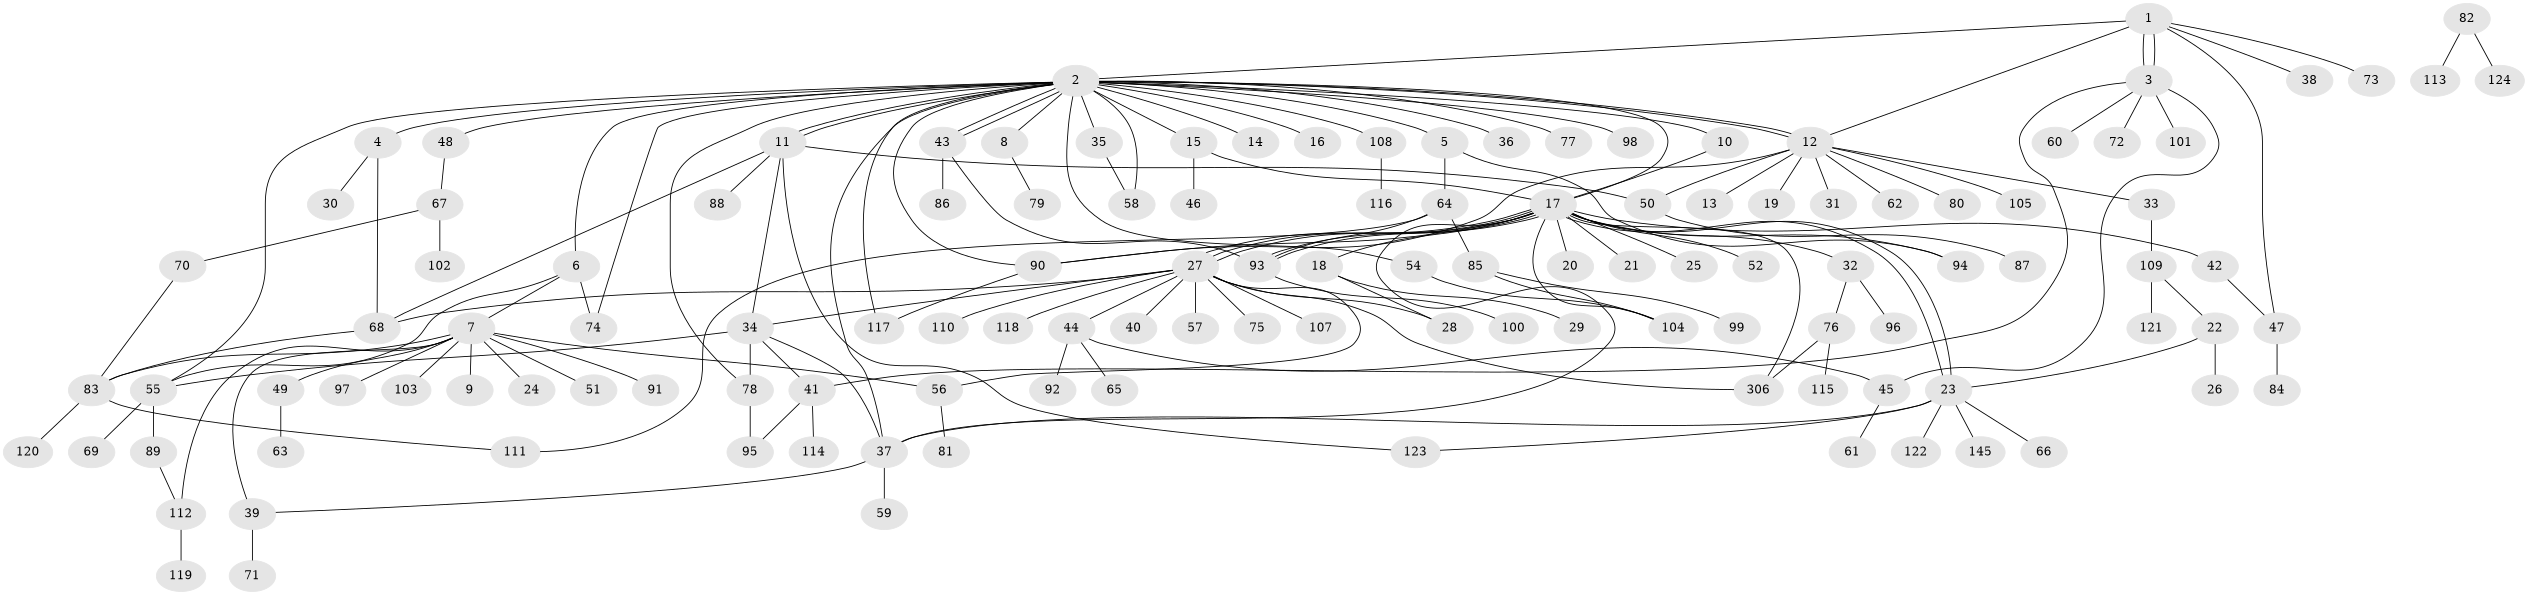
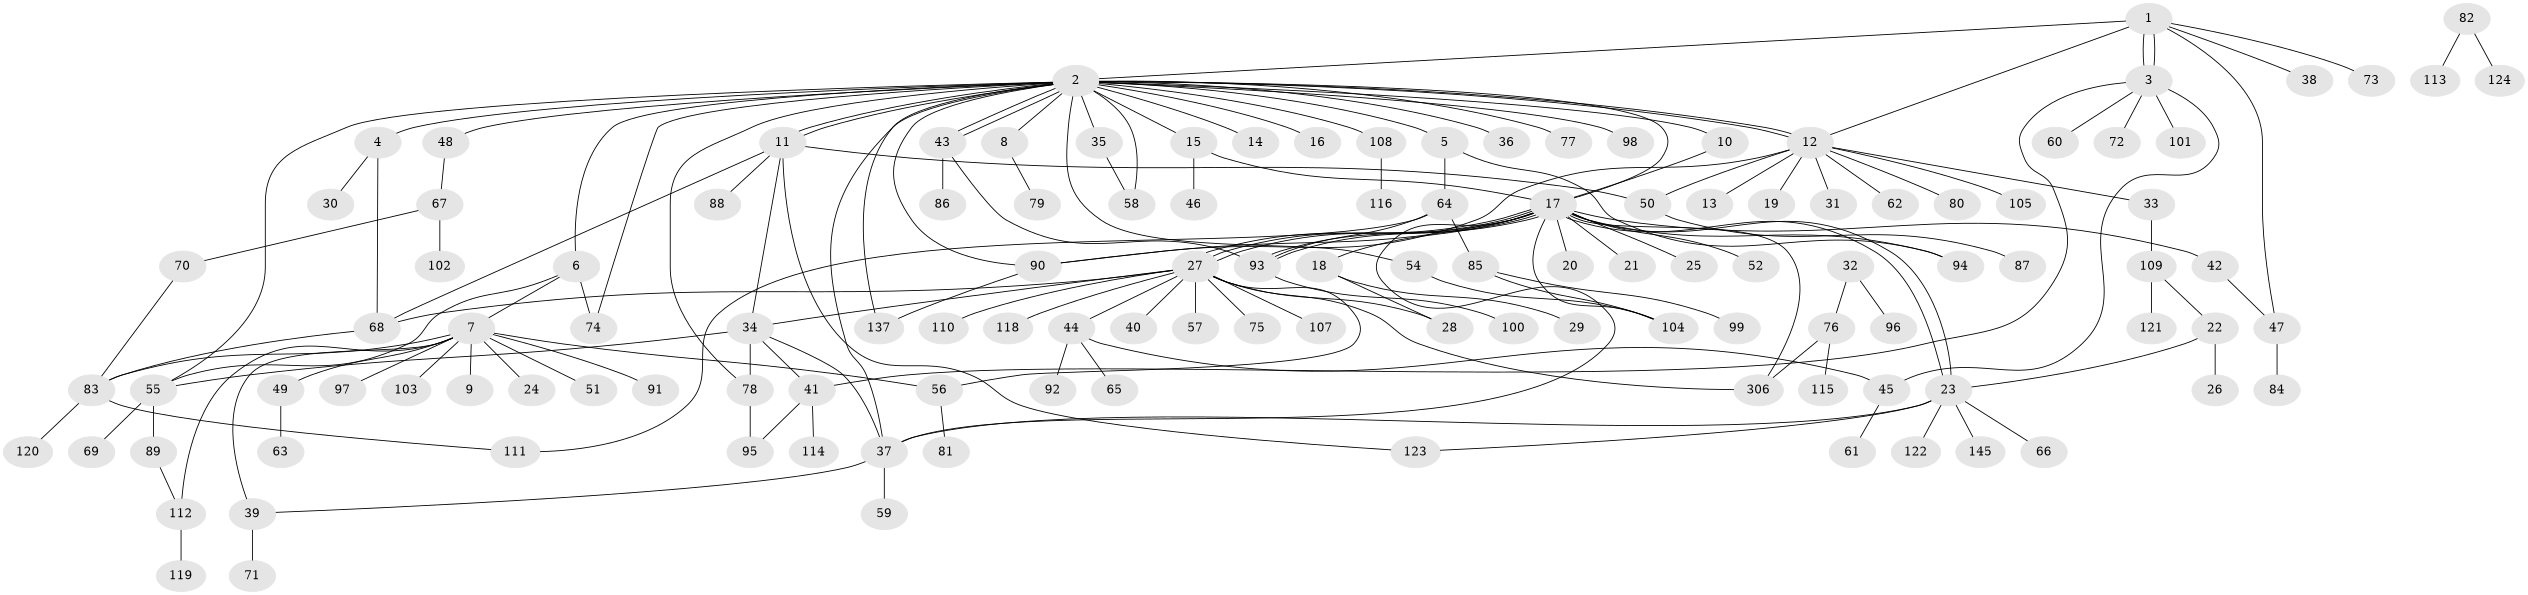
(1702, 236) -> none
(879, 328) -> (879, 328)
